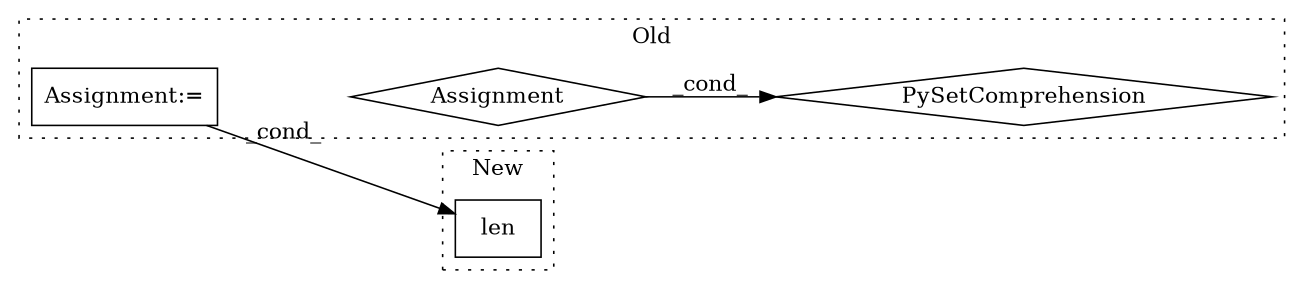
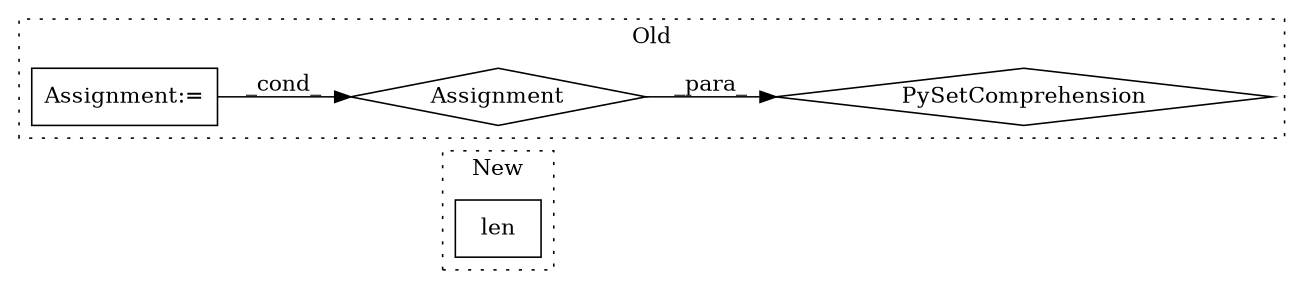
(711, 85) -> (711, 85)
(323, 167) -> (276, 97)
